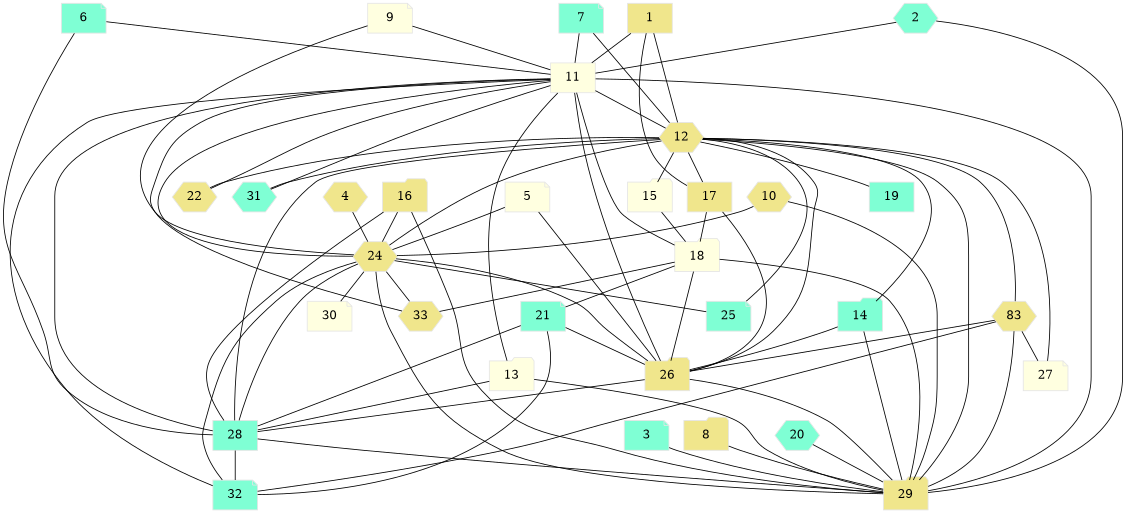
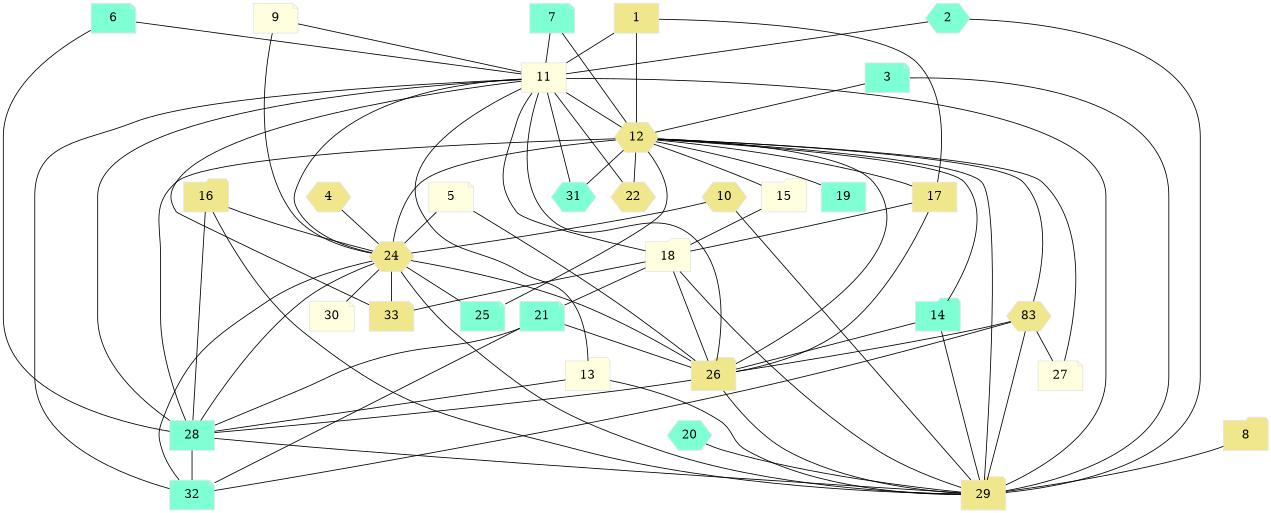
none -> (760, 108)
(421, 316) -> (392, 316)
